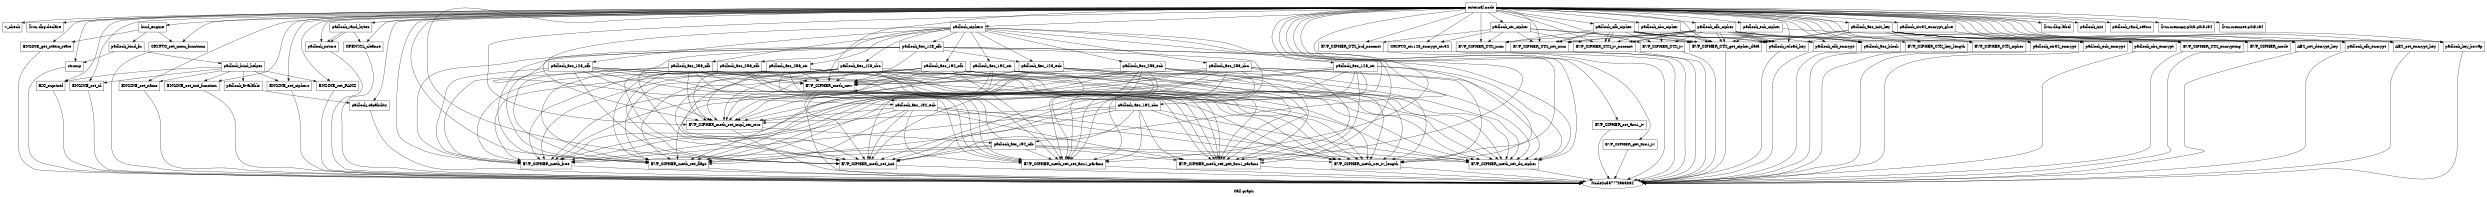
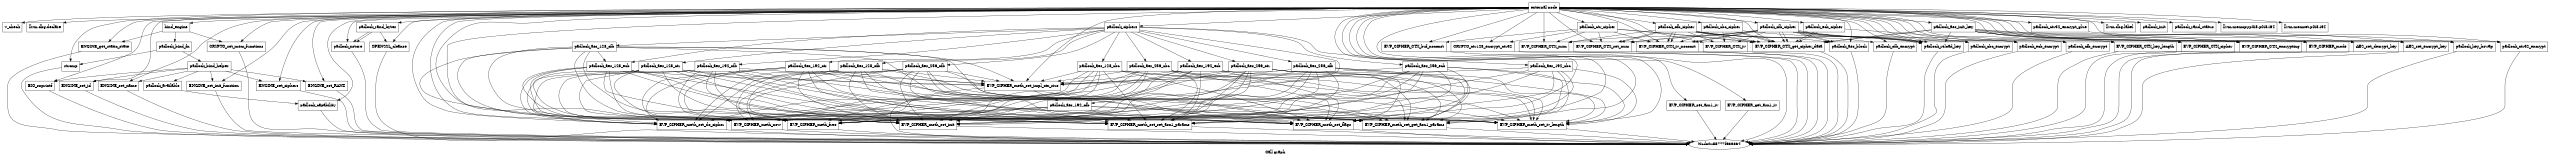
(871, 95) -> (1013, 94)
(1297, 136) -> none
